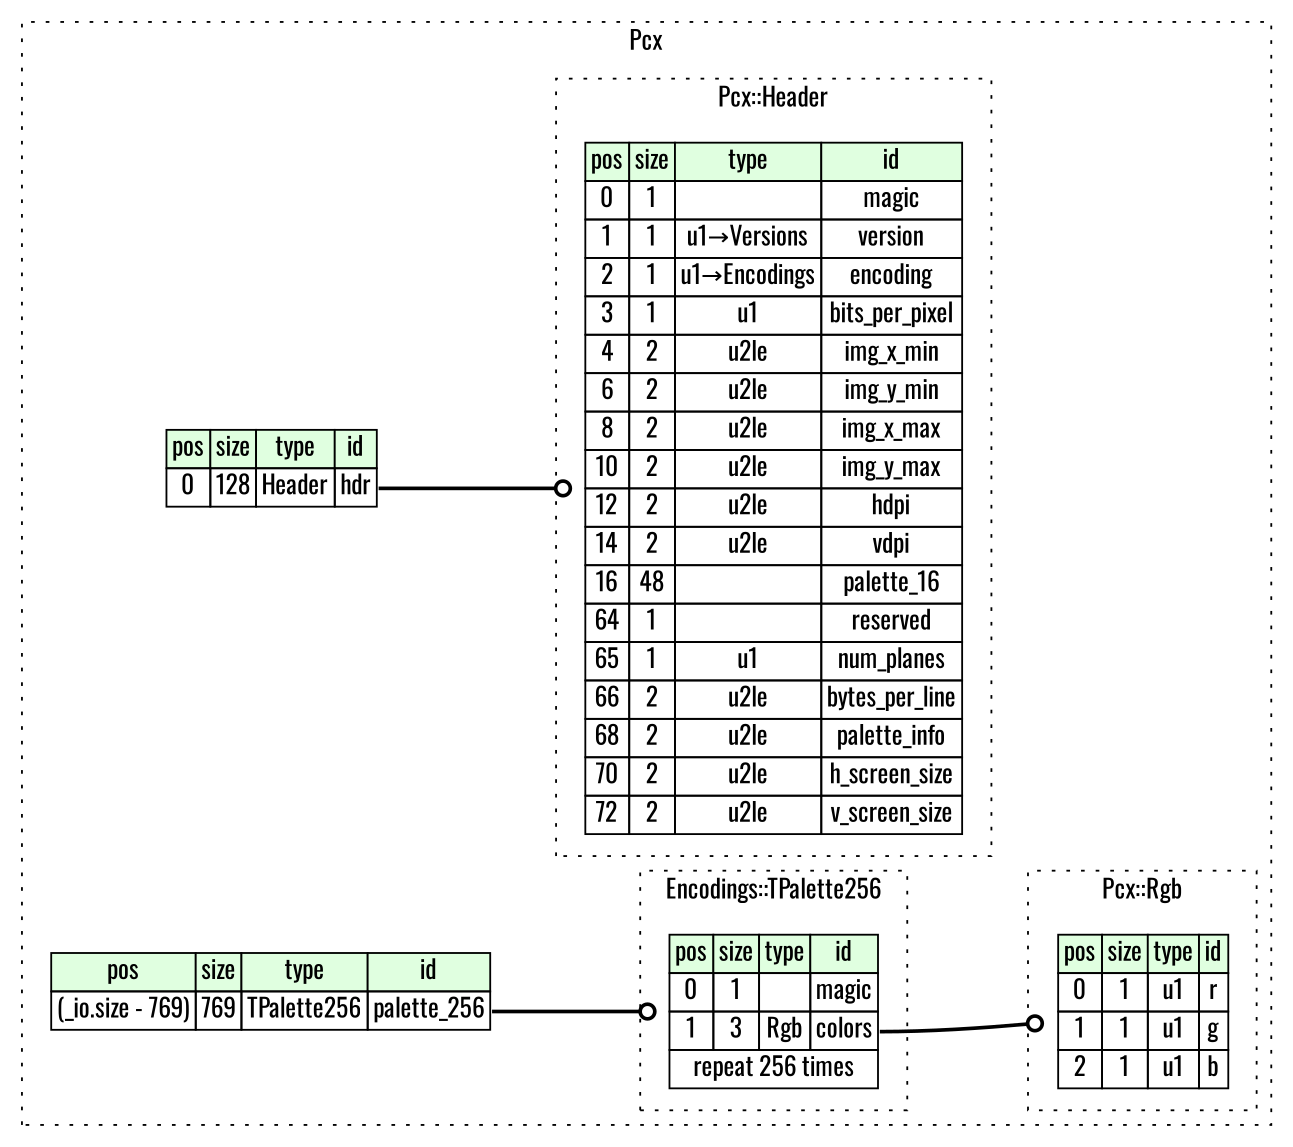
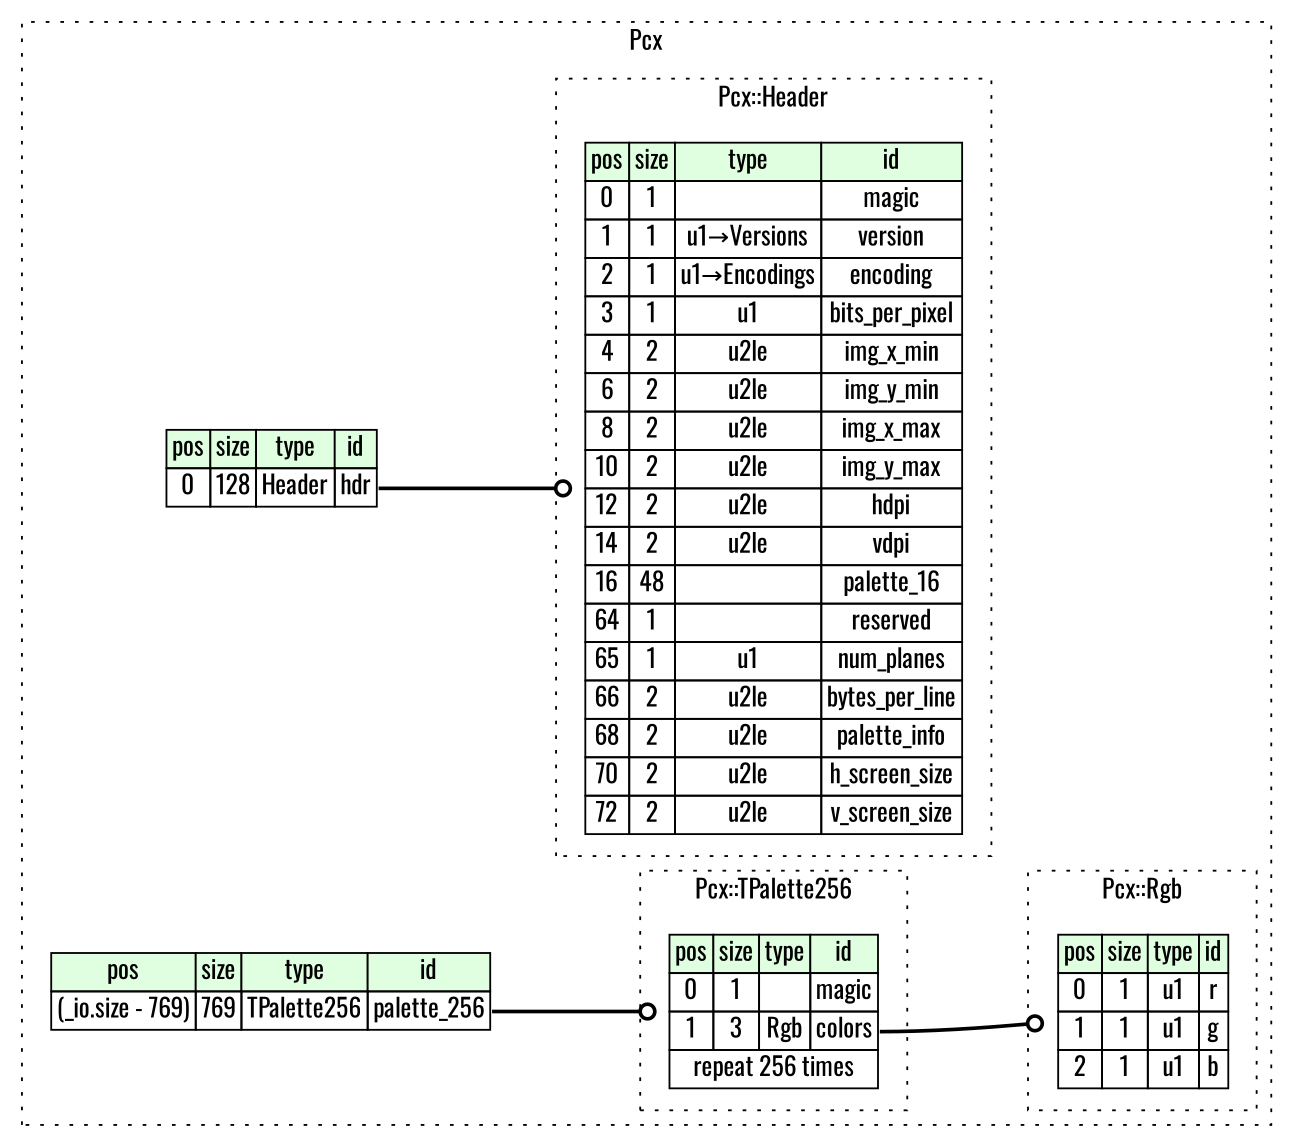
(774, 892) -> (774, 892)
